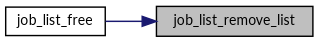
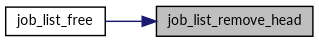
(235, 21) -> (235, 21)
